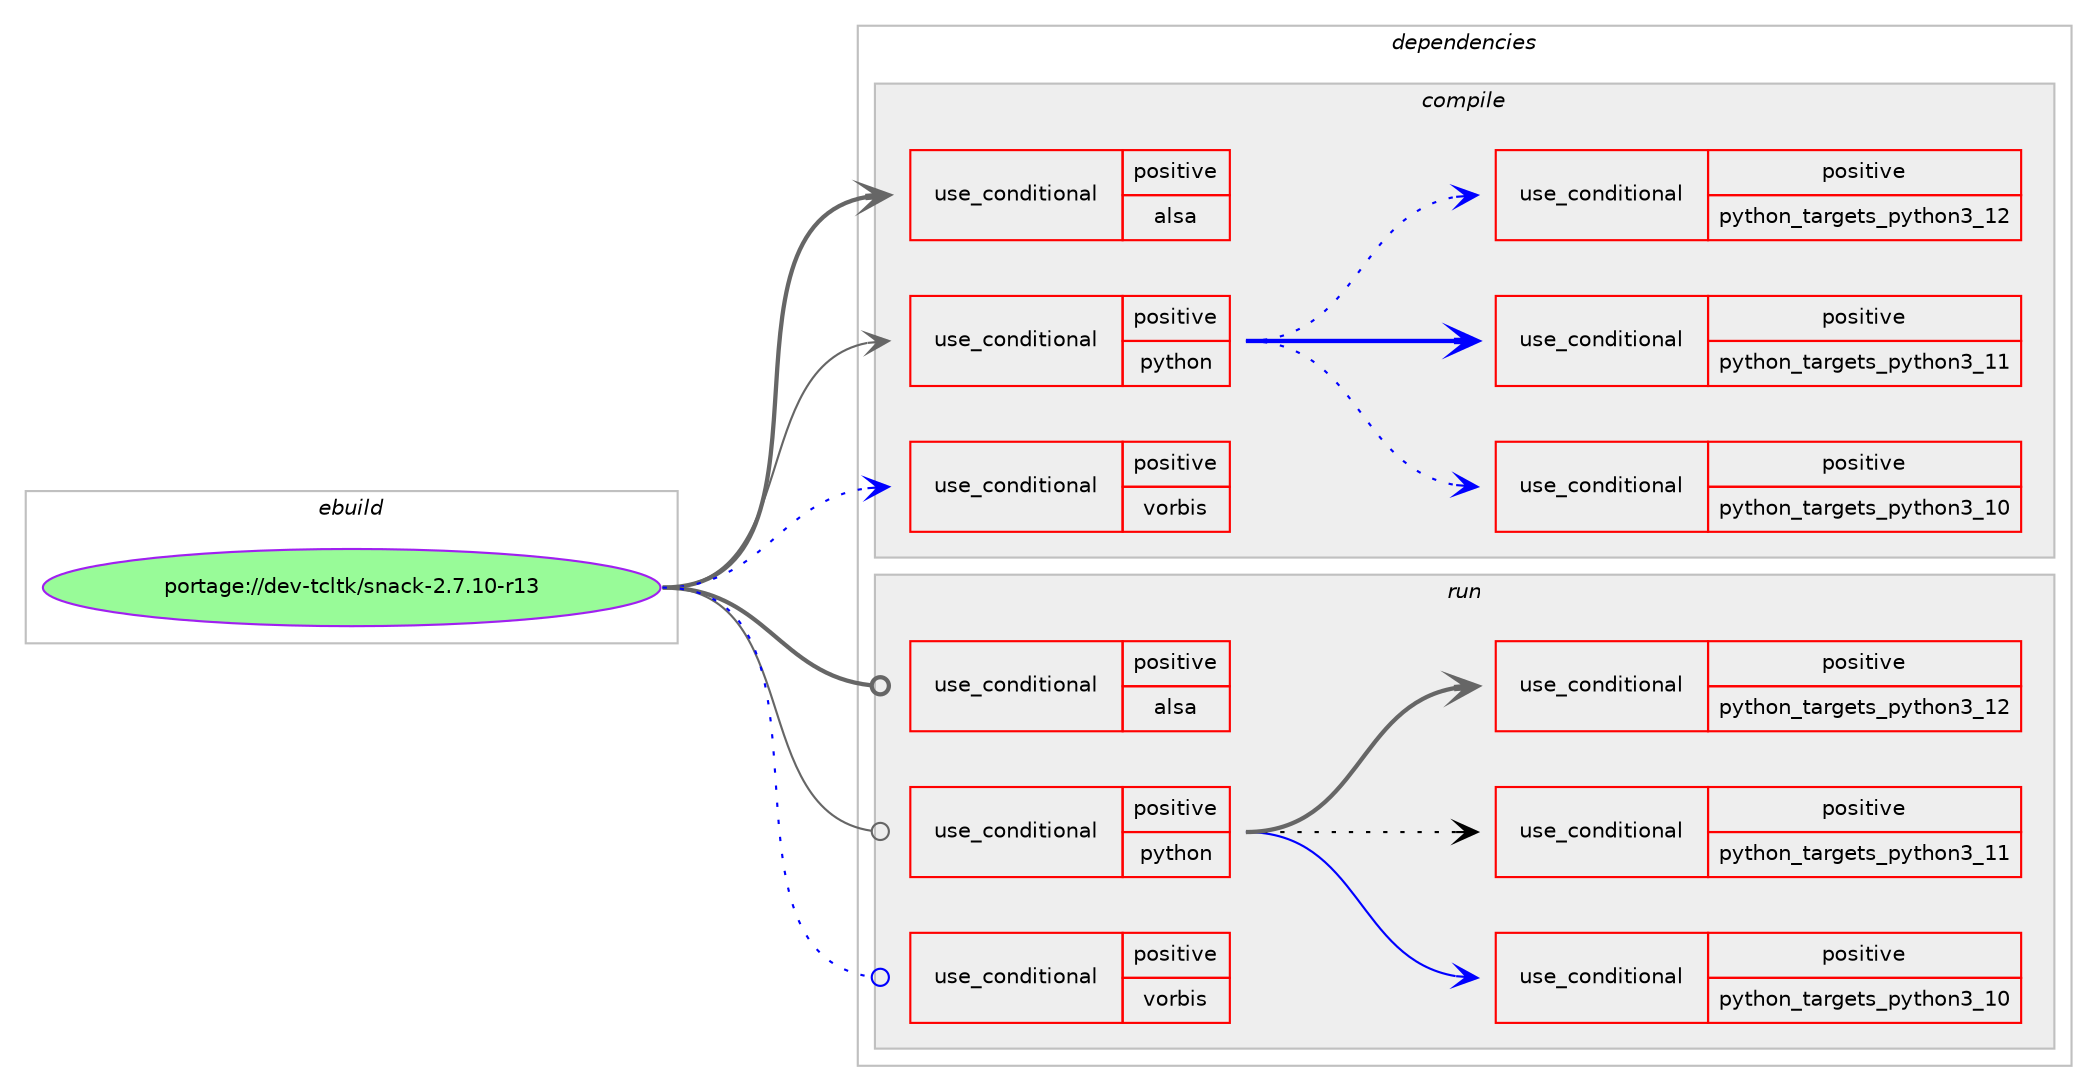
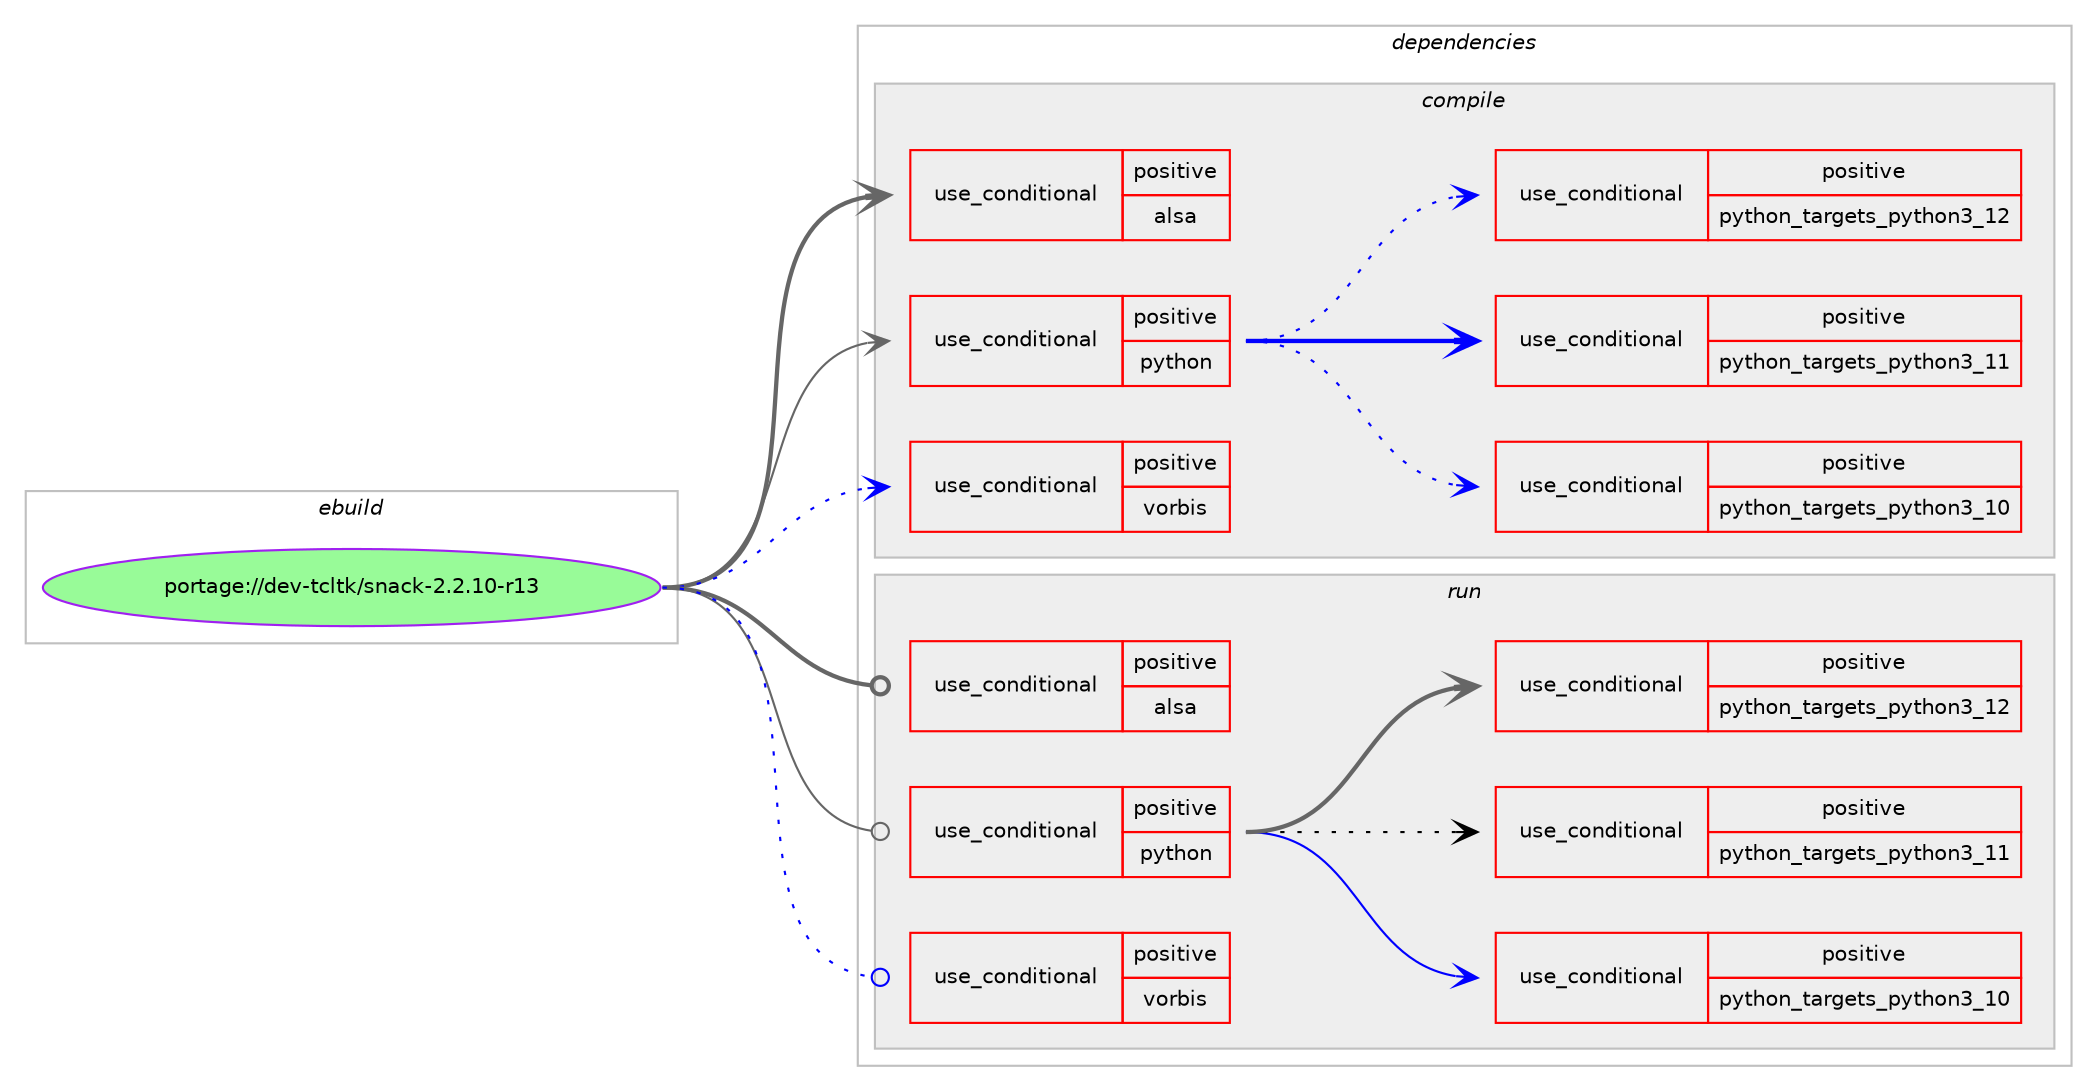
(352, 588) -> (352, 588)
